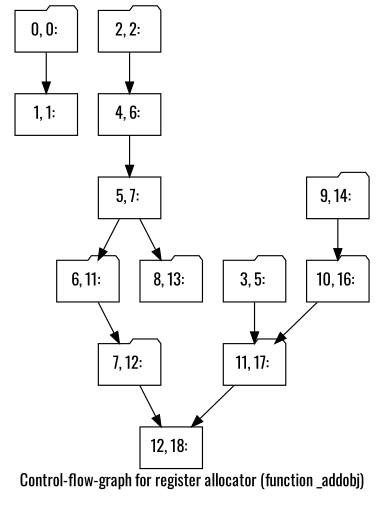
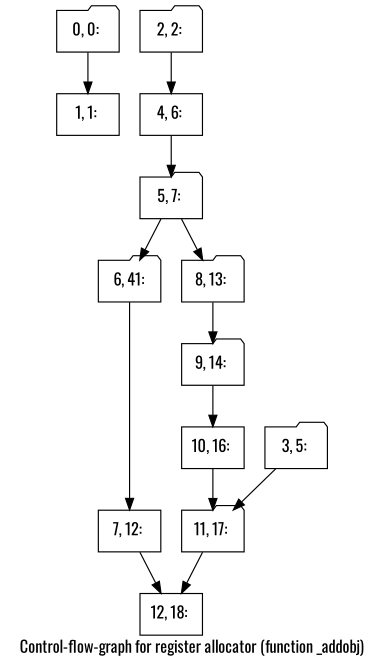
(130, 198) -> (171, 198)
(88, 281) -> (130, 281)
(338, 281) -> (213, 448)
none -> (213, 317)
(130, 364) -> (130, 531)
